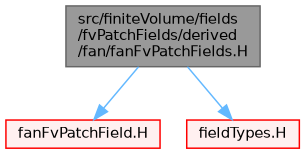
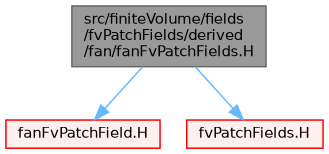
(243, 134) -> (255, 134)
